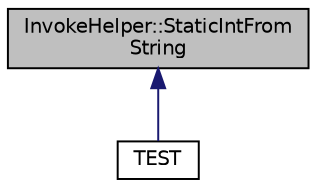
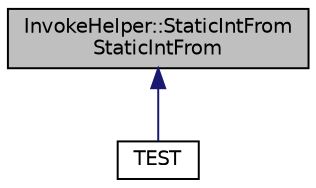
(158, 39) -> (158, 39)
